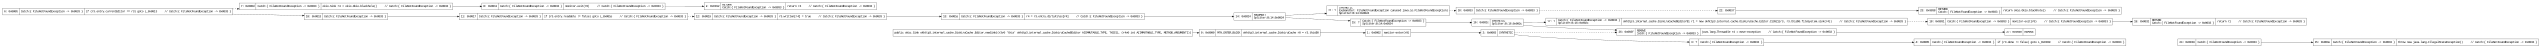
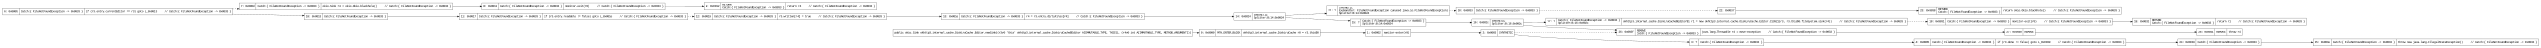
(1260, 15) -> (1260, 15)
none -> (2219, 32)
none -> (2151, 42)
